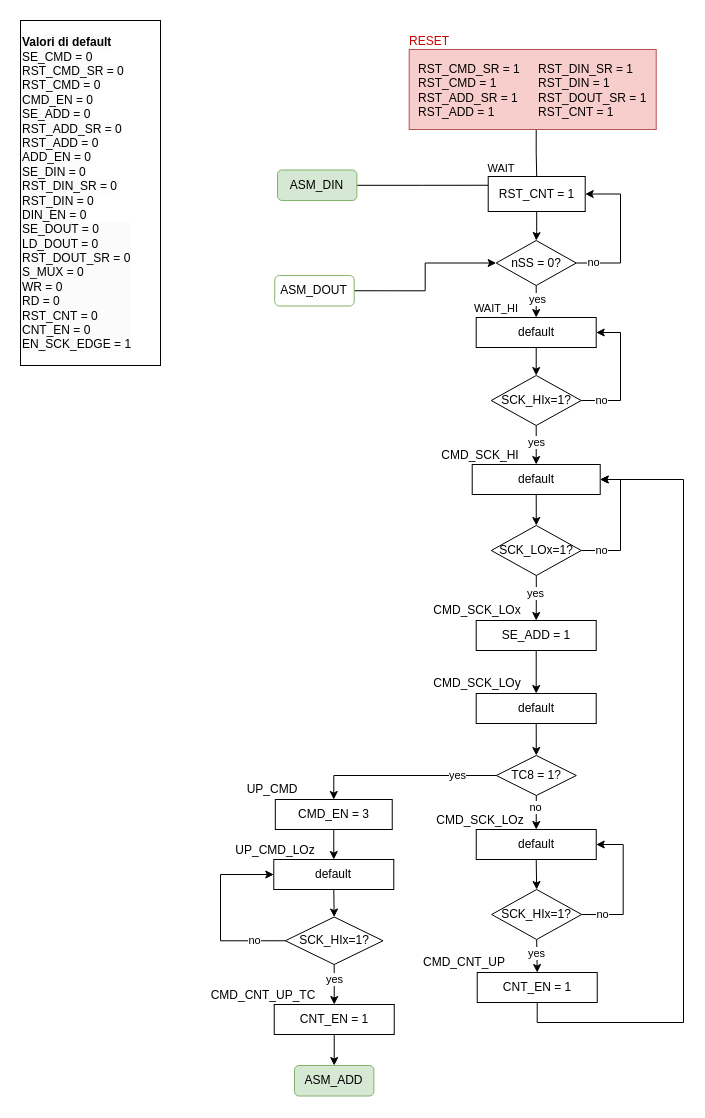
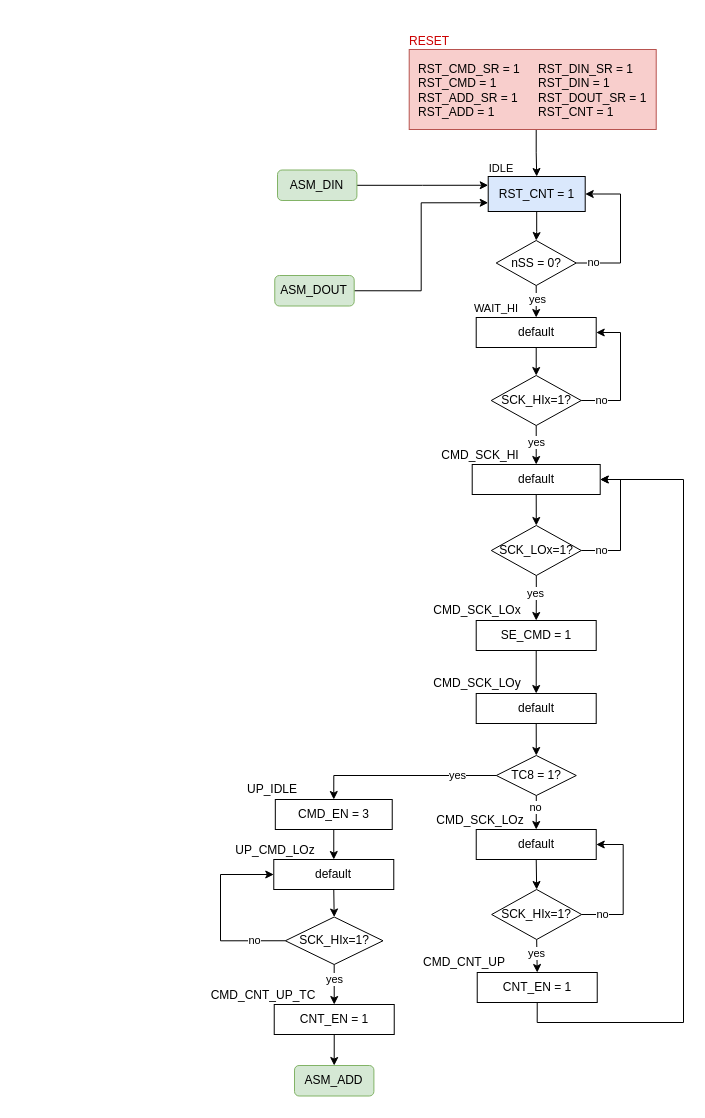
(502, 167) -> (502, 167)
(537, 171) -> (537, 168)
(482, 185) -> (480, 185)
(91, 193) -> none
(537, 194) -> (537, 194)
(440, 263) -> (421, 218)
(314, 291) -> (314, 291)
(537, 636) -> (537, 636)
(273, 790) -> (273, 790)
